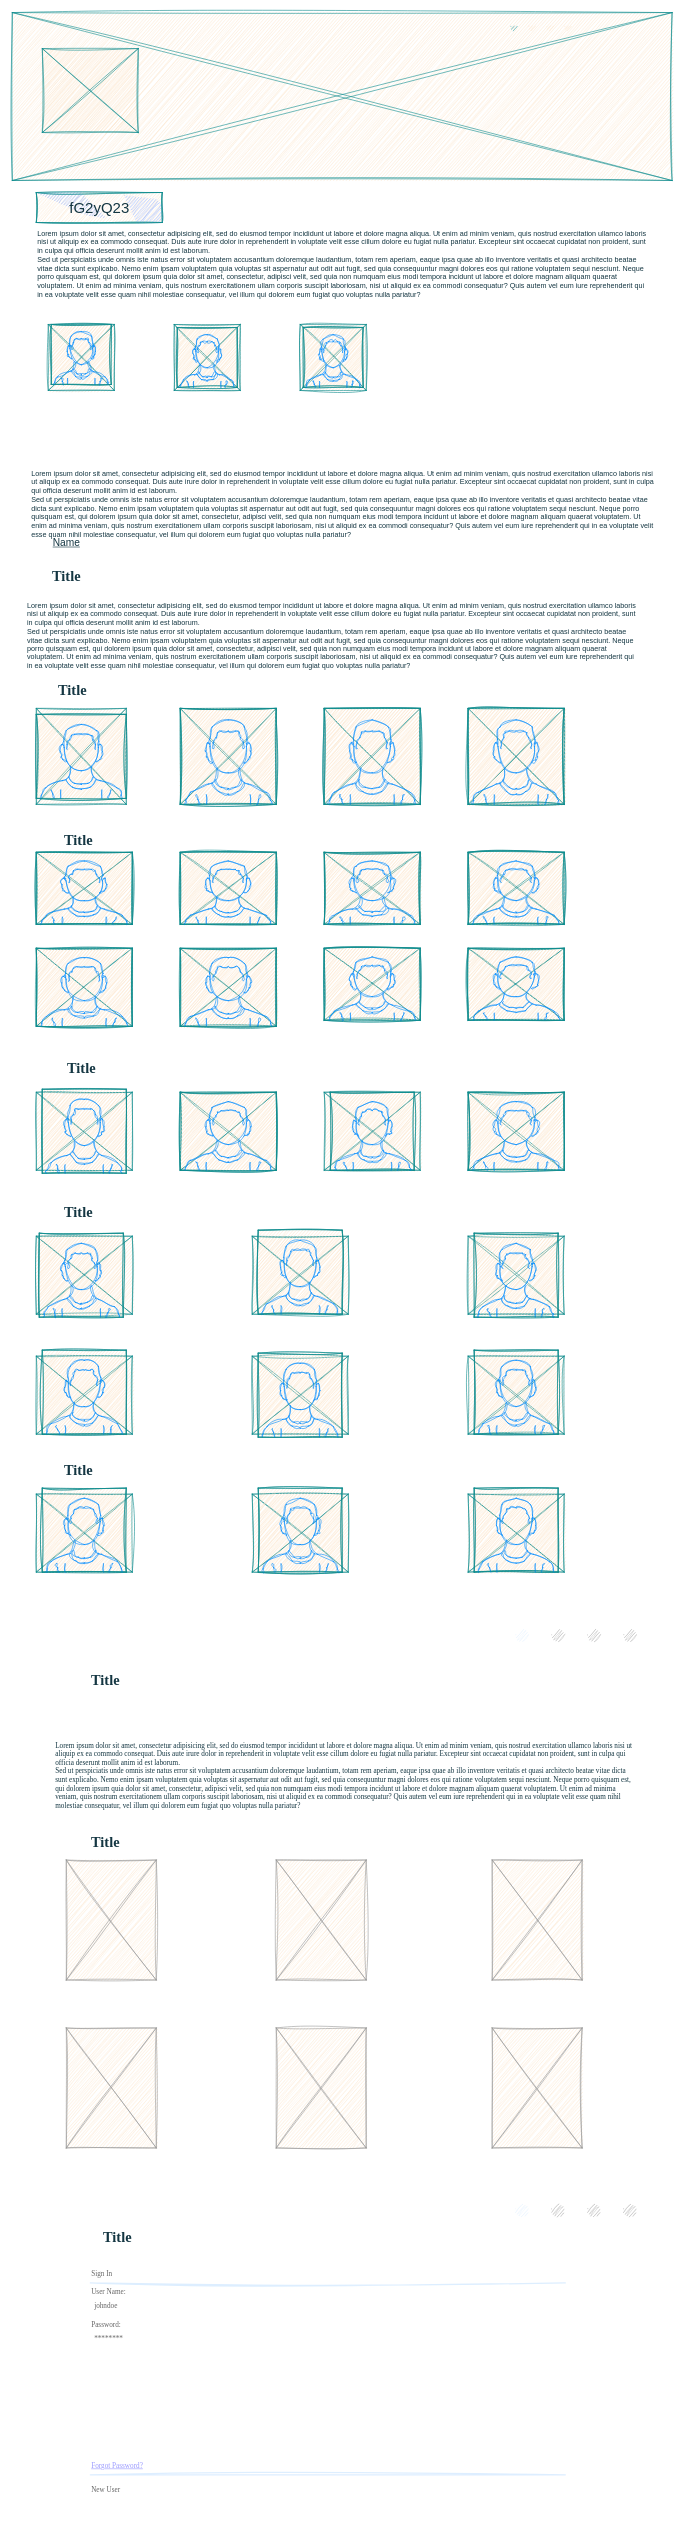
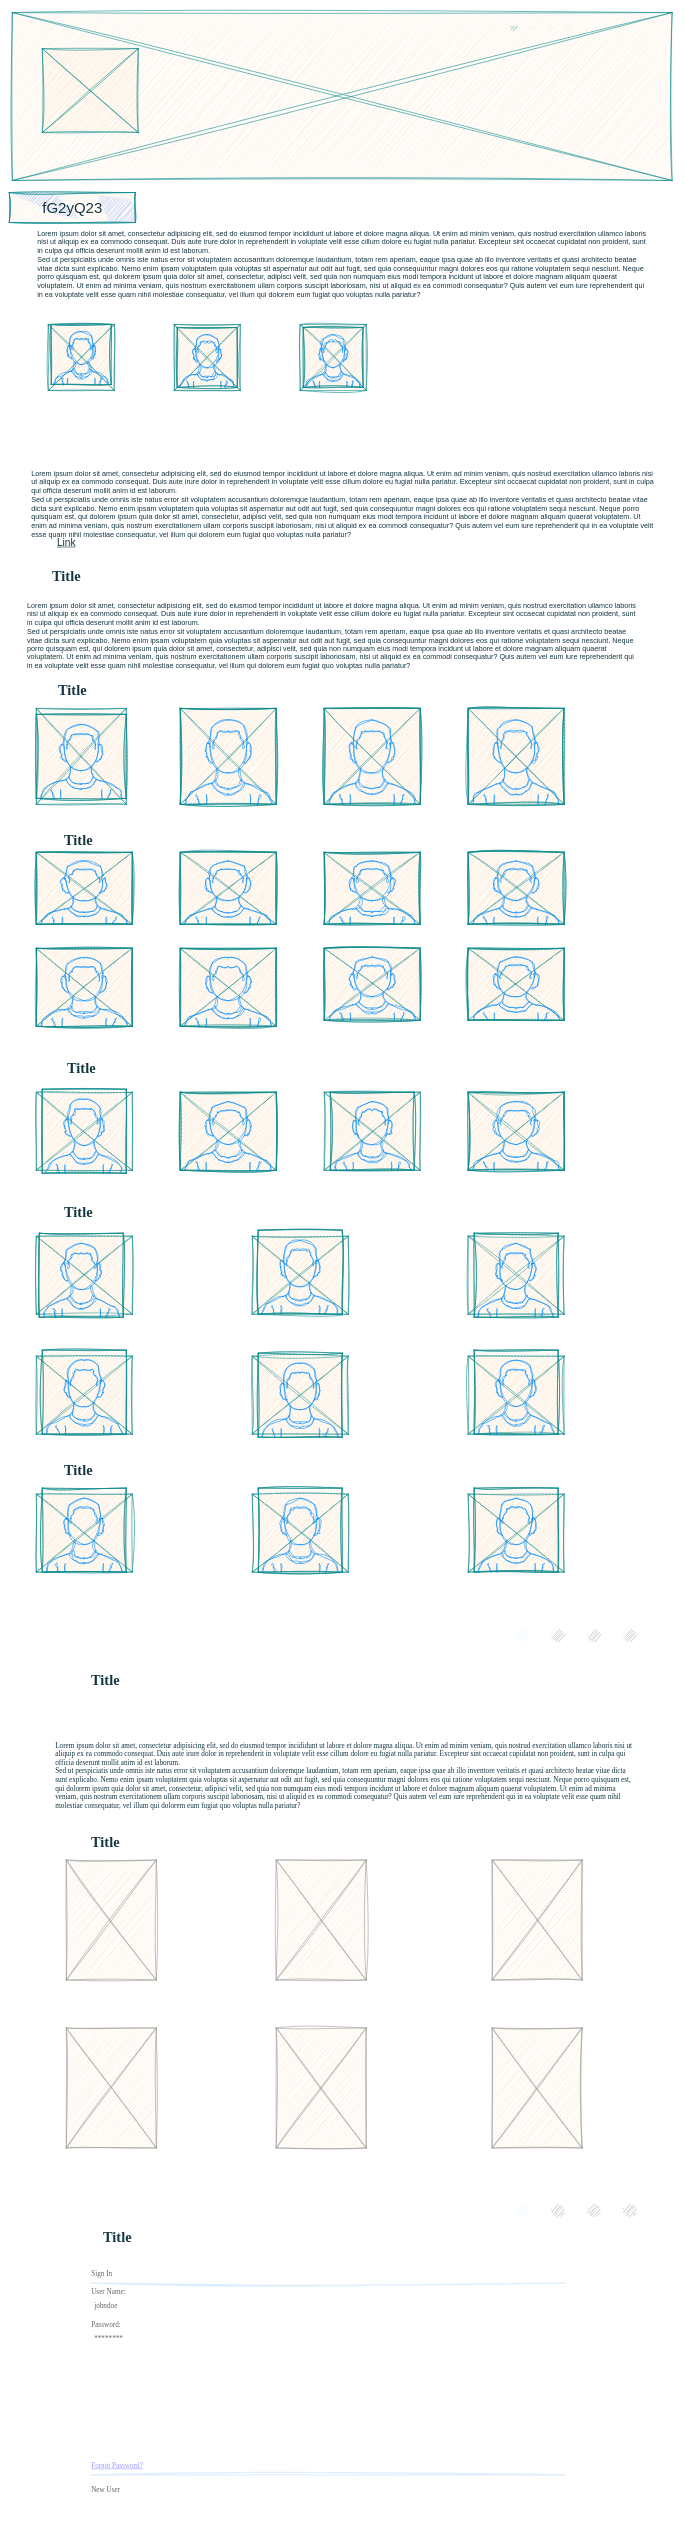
(99, 207) -> (72, 207)
(67, 543) -> (67, 543)
